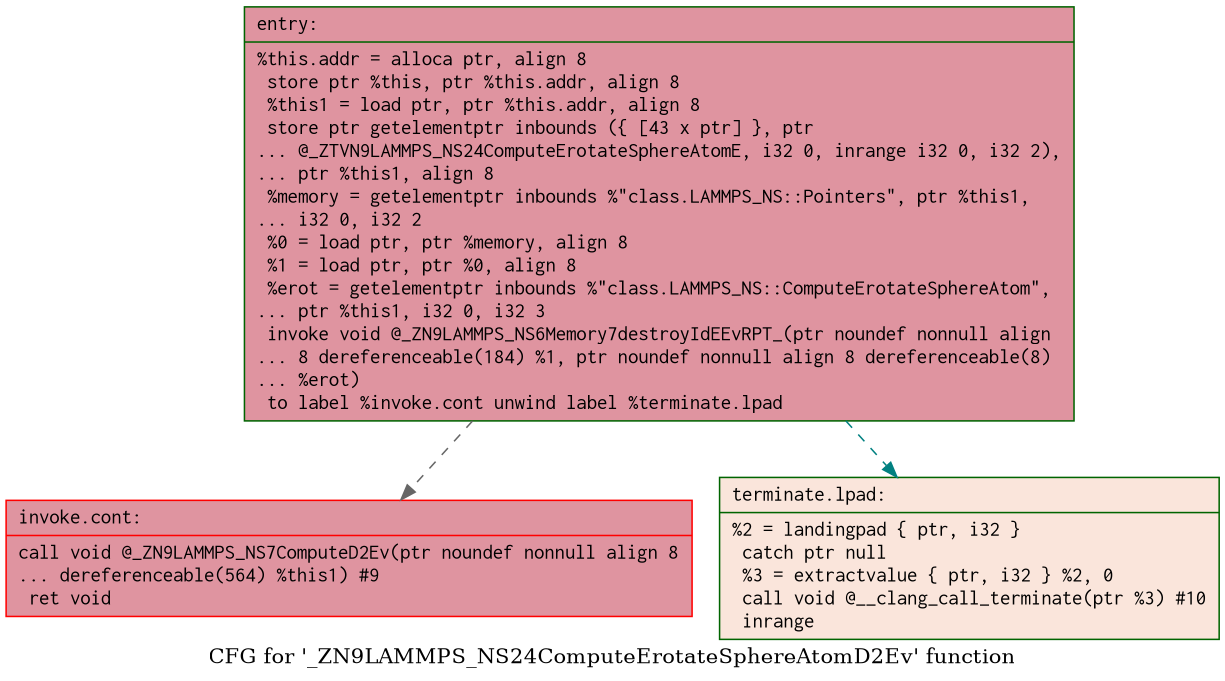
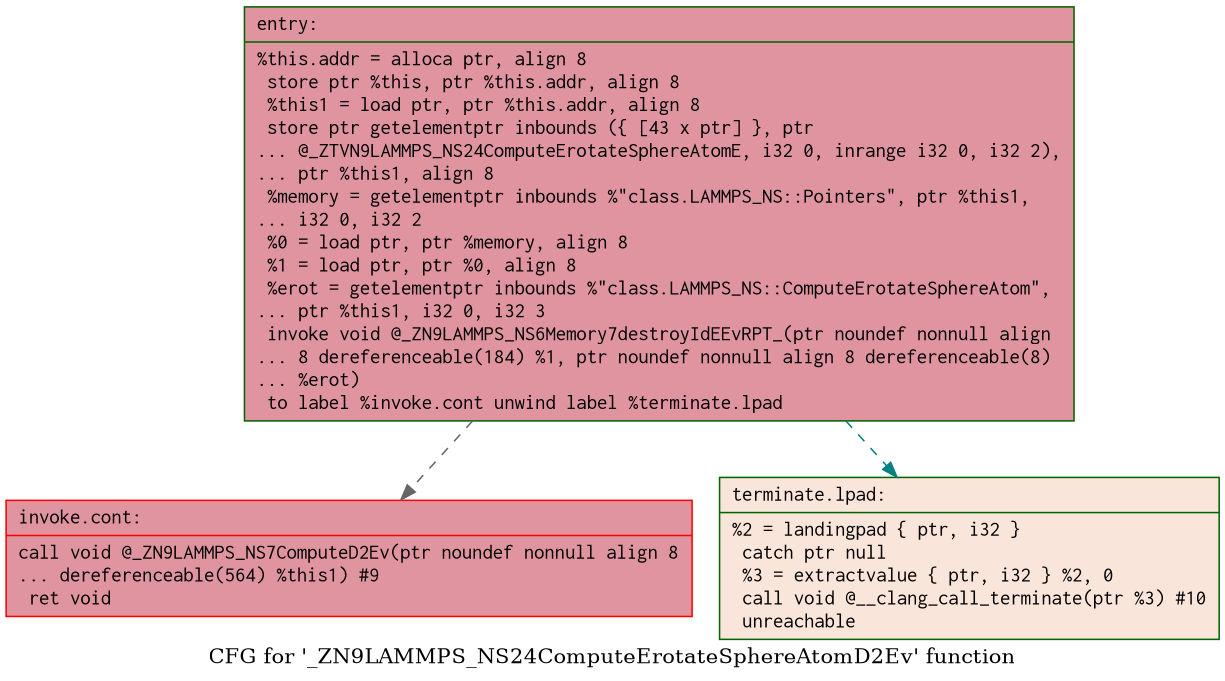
(774, 621) -> (794, 621)
